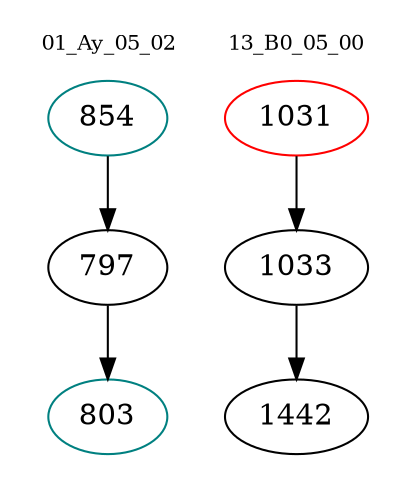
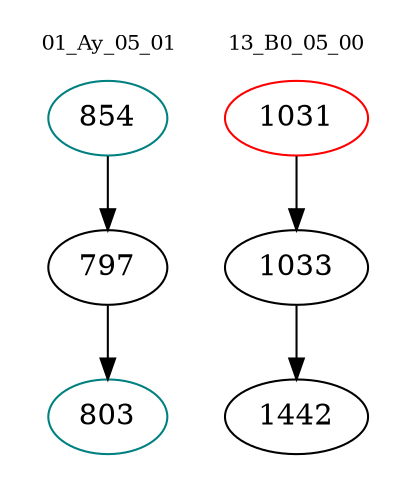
(109, 45) -> (109, 45)
